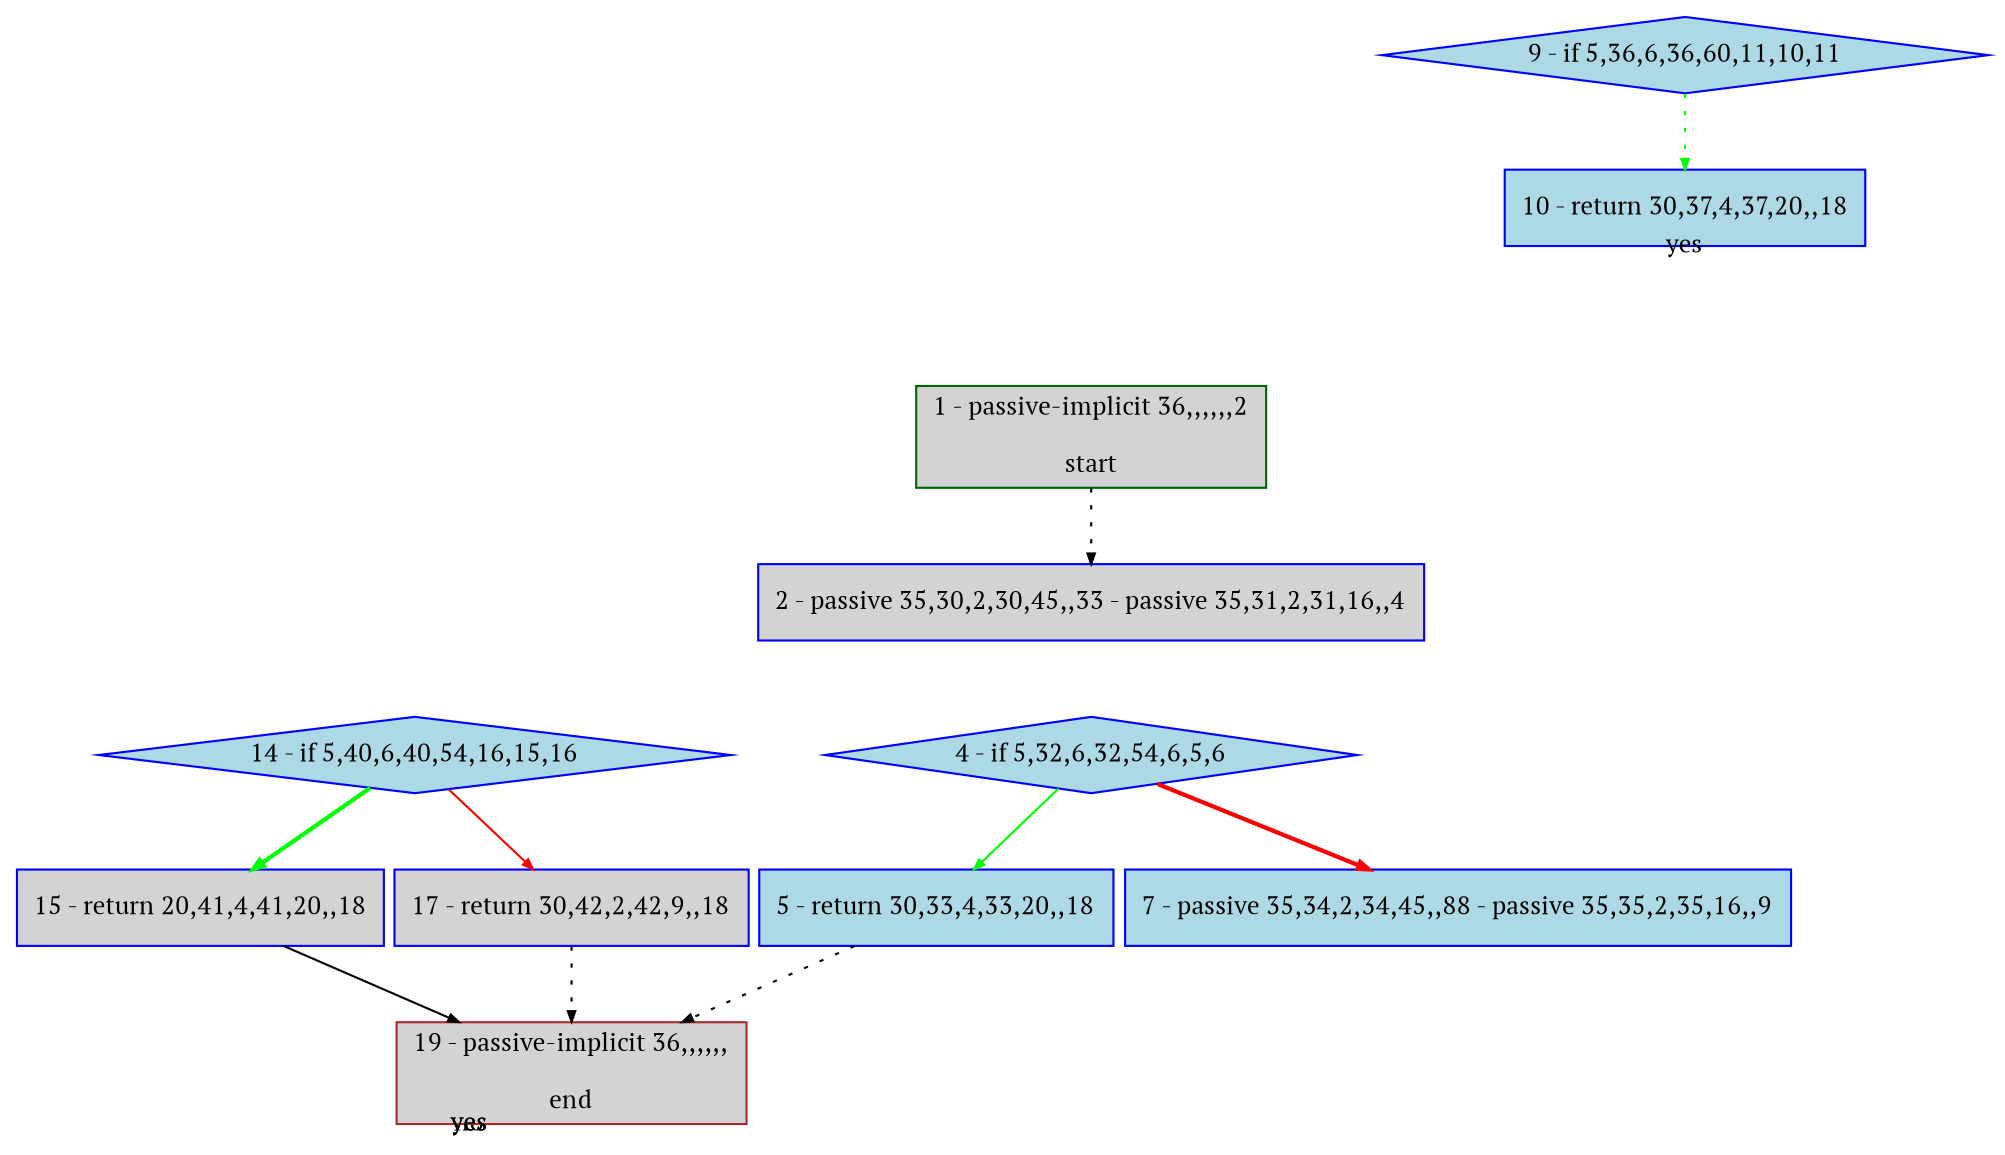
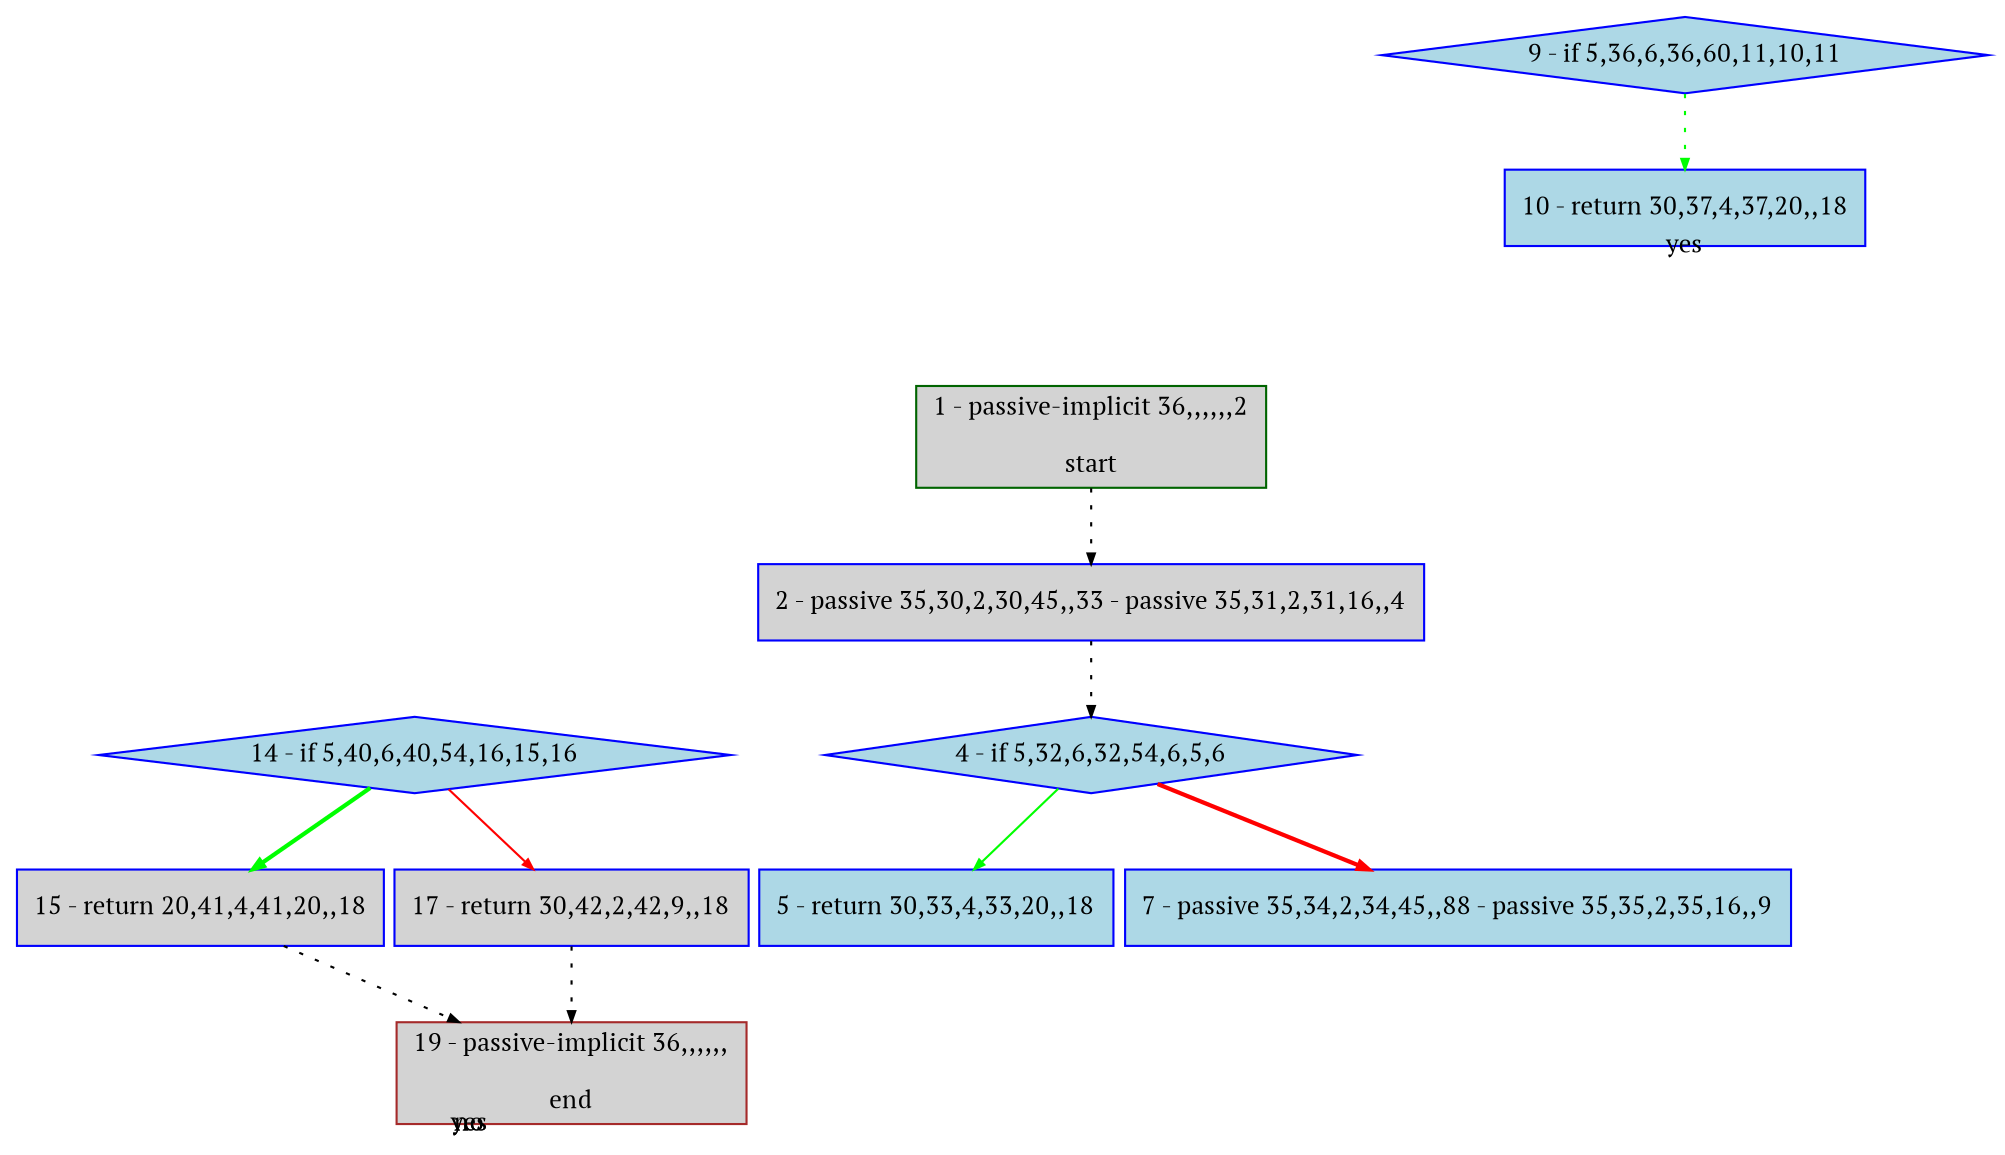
none -> (1091, 674)
(366, 982) -> (366, 982)
(773, 982) -> none
(470, 1124) -> (470, 1124)
